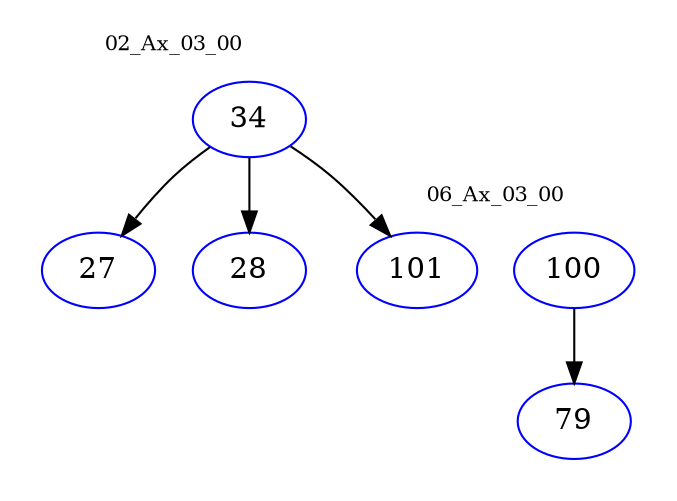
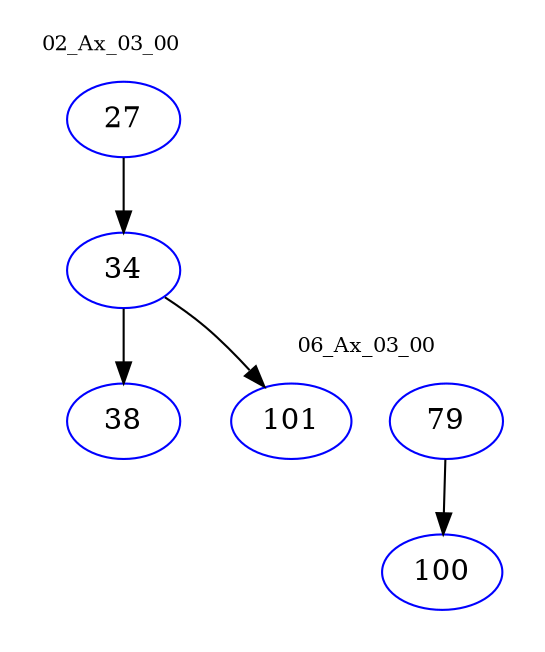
(170, 180) -> (124, 185)
(249, 270) -> (124, 421)
(574, 336) -> (445, 486)
